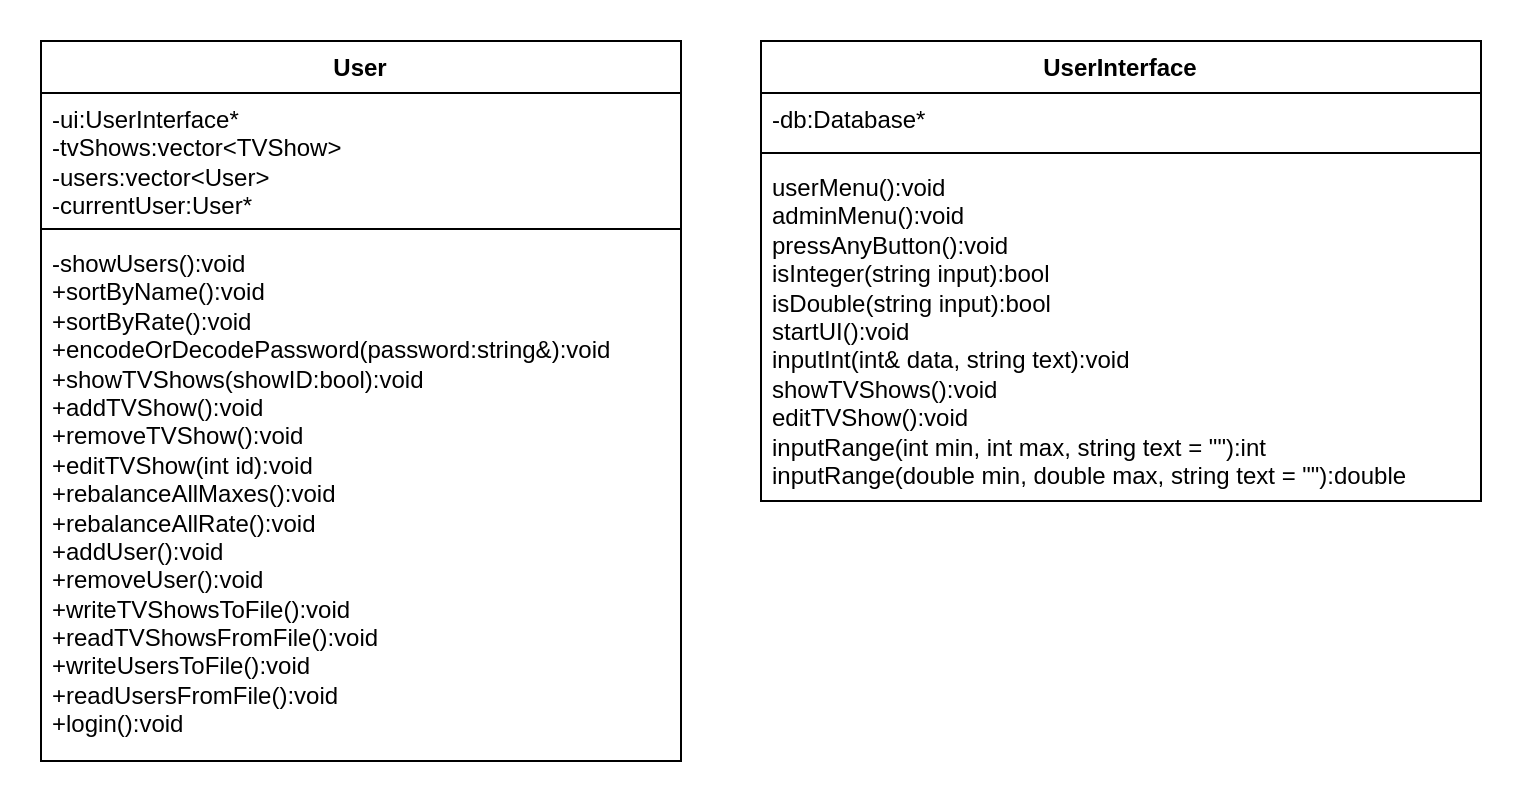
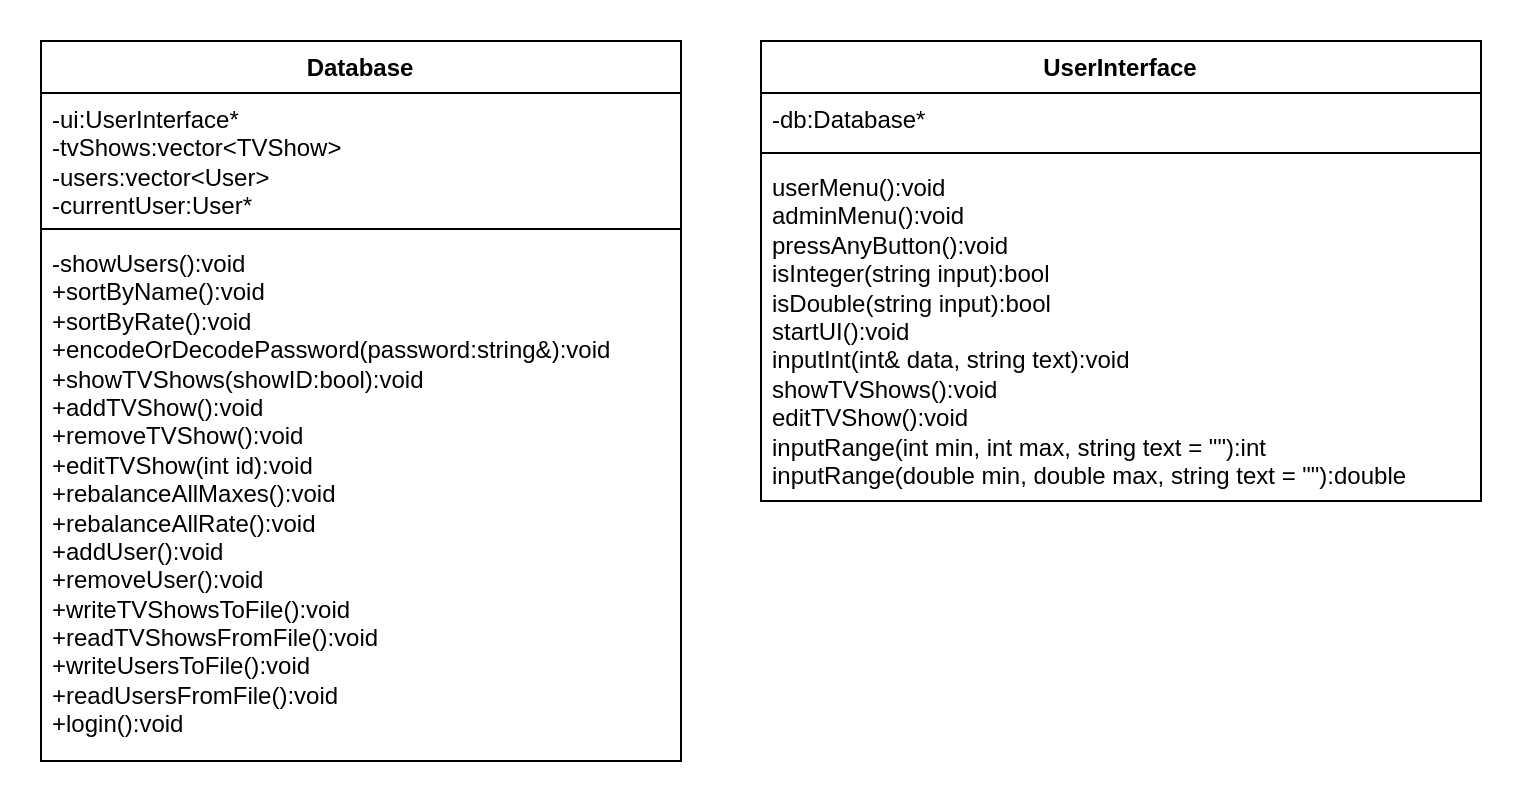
(361, 69) -> (361, 69)
